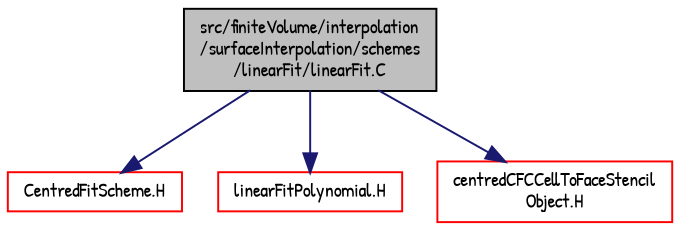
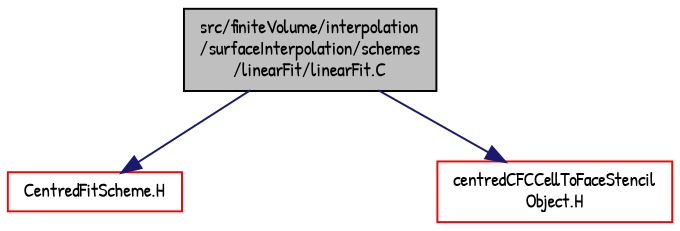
(310, 192) -> none
